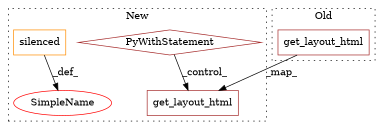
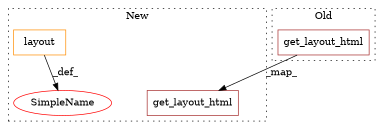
(40, 42) -> (40, 42)
(170, 42) -> none
